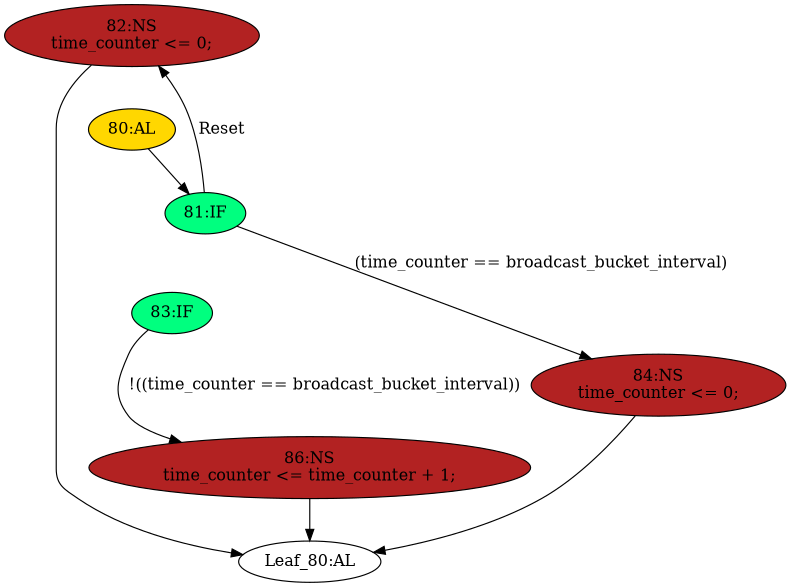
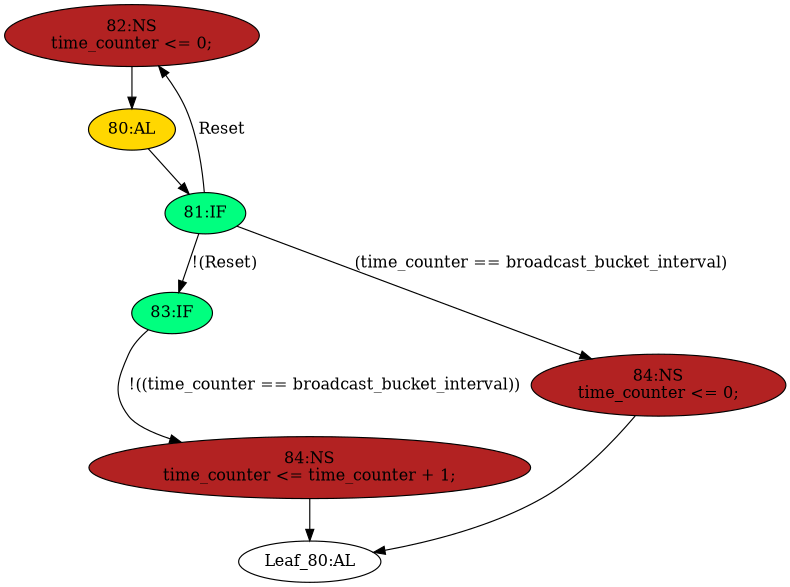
none -> (191, 257)
(56, 363) -> (132, 82)
(310, 468) -> (310, 468)
